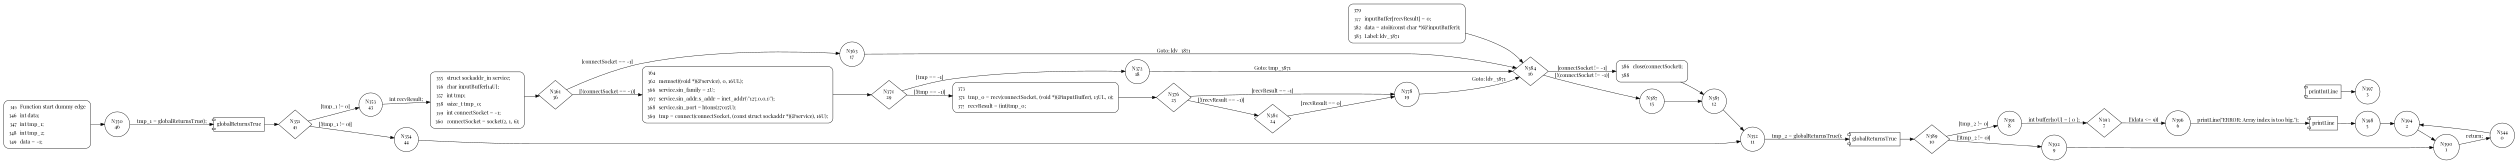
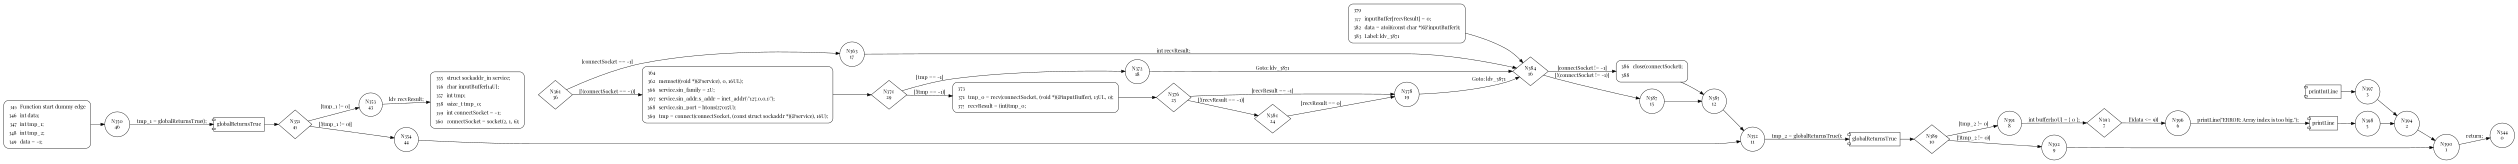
(1174, 51) -> (1174, 51)
(1273, 68) -> (1273, 68)
(530, 97) -> none
(406, 100) -> (406, 100)
(2457, 129) -> (2386, 106)
